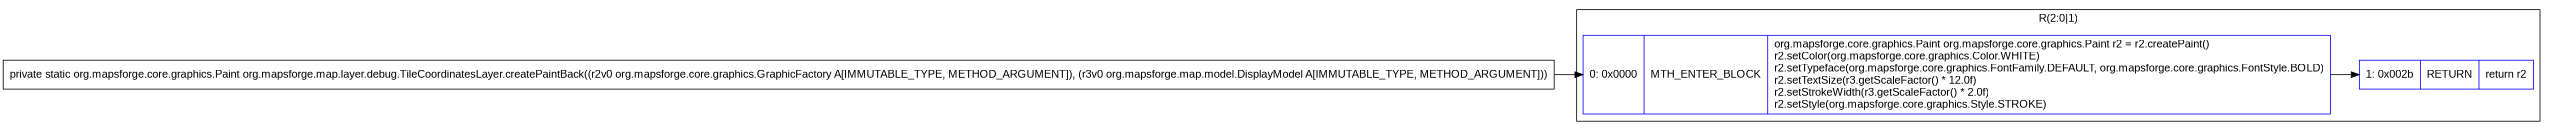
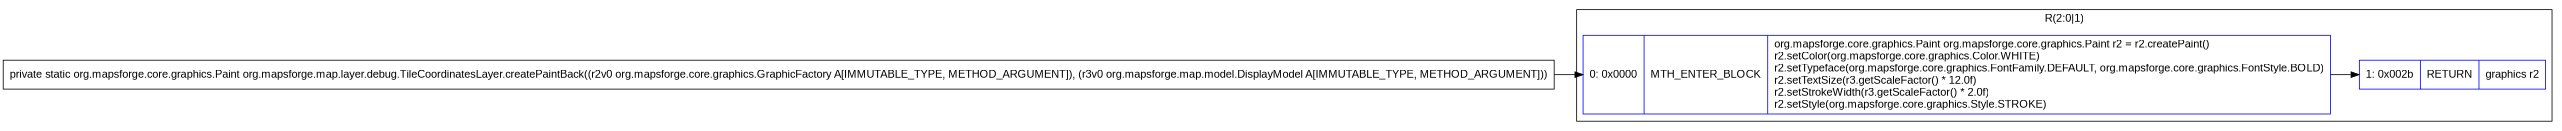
(2506, 74) -> (2512, 74)
